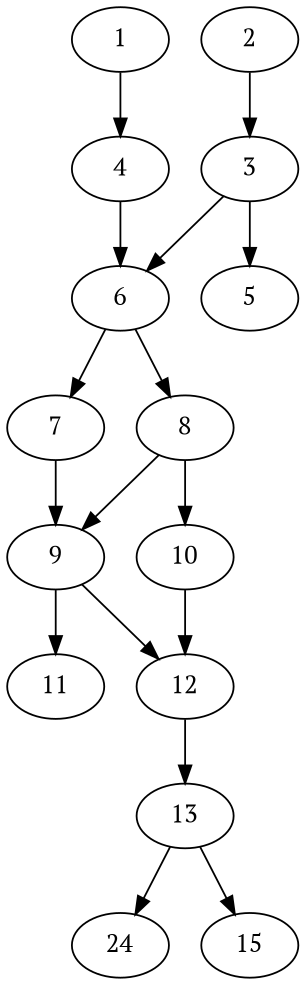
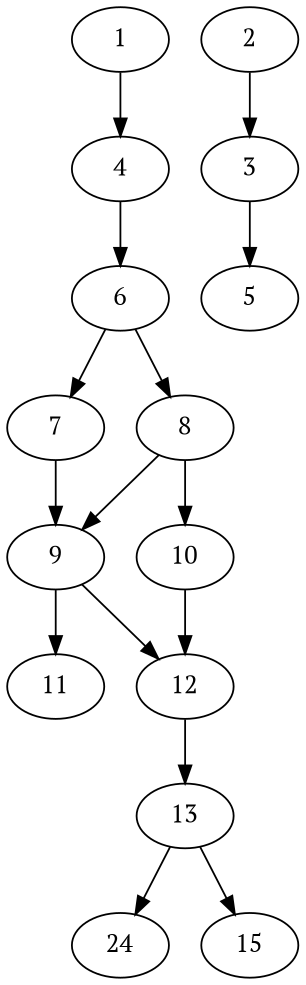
(192, 227) -> none
